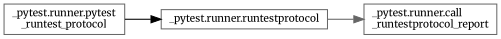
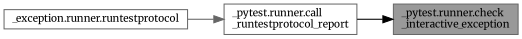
(64, 19) -> none
(244, 19) -> (96, 19)
none -> (456, 19)
